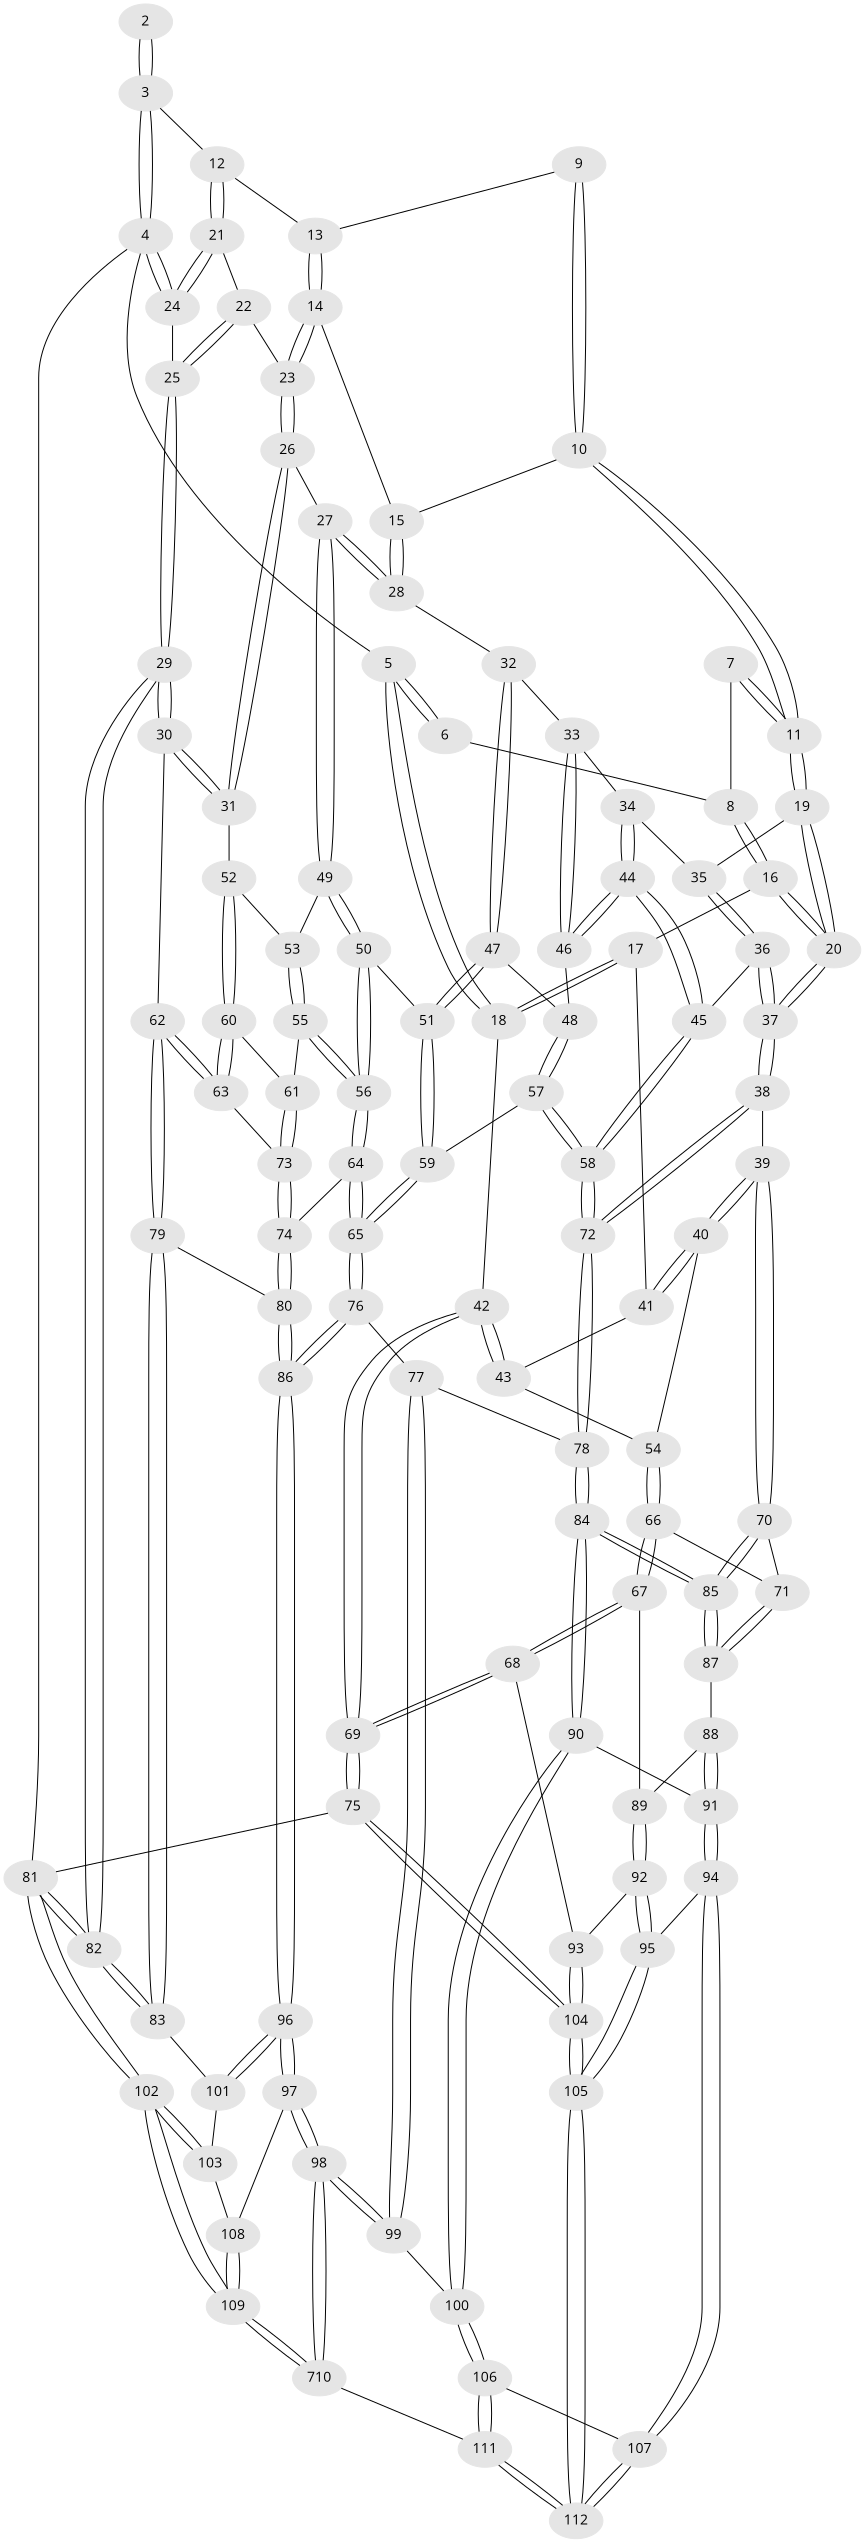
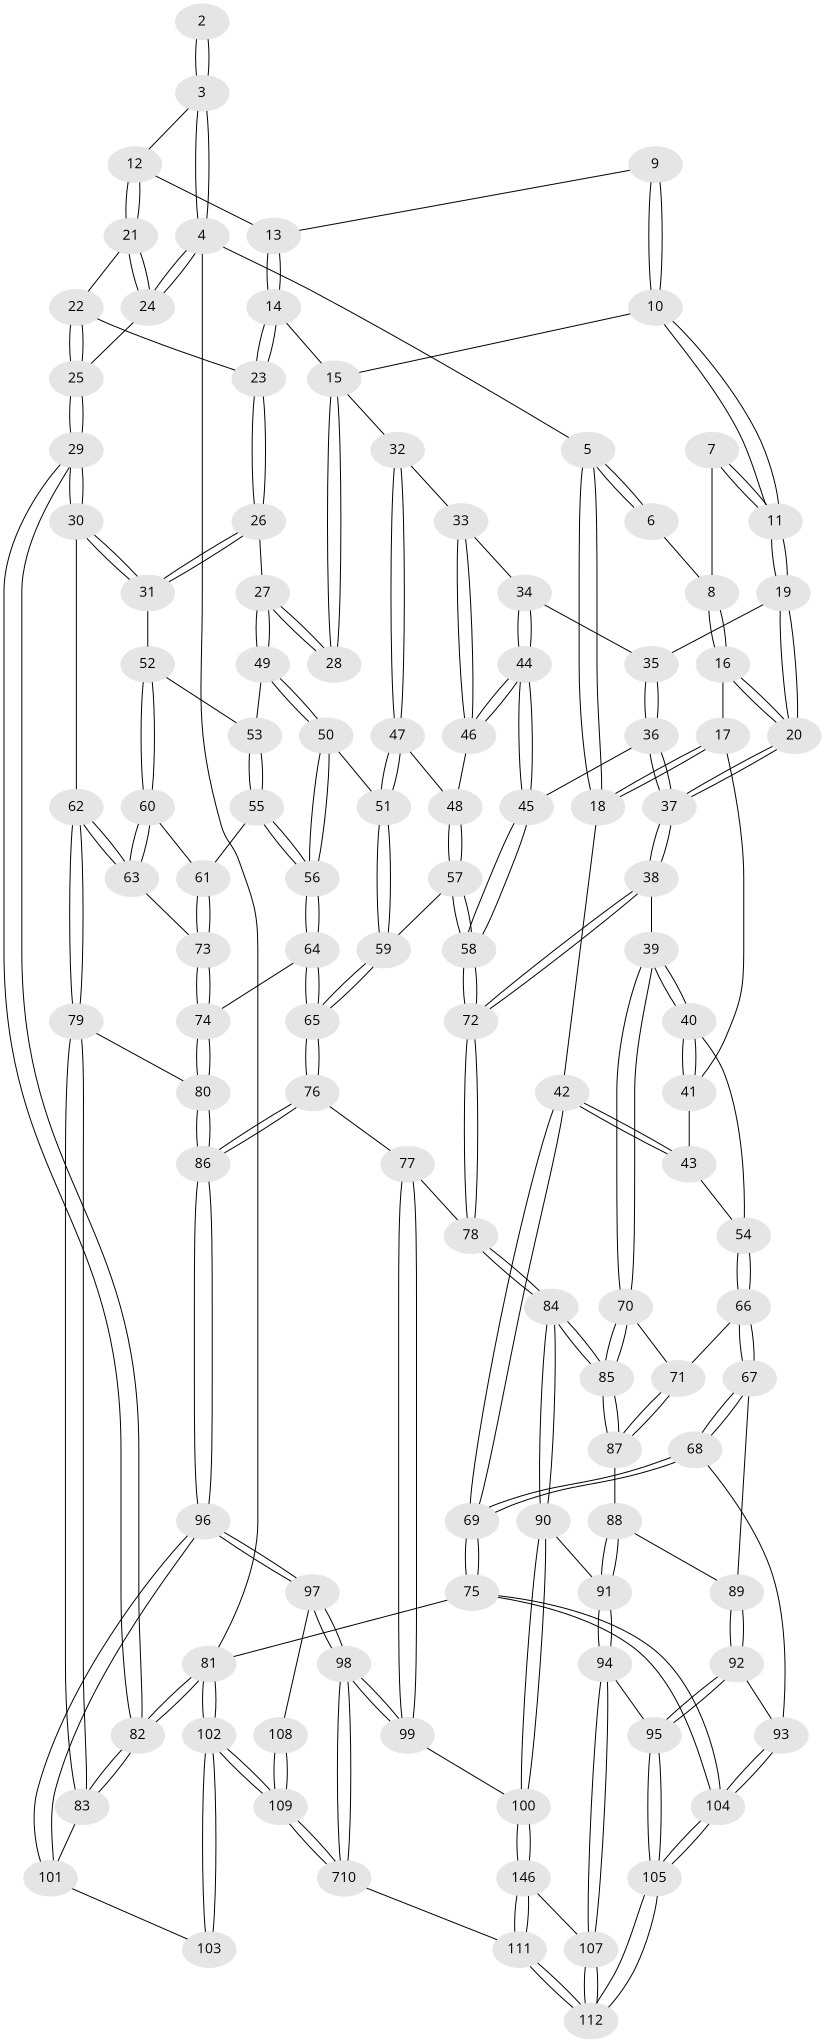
(453, 629) -> (366, 415)
(222, 2200) -> none
(485, 2378) -> (524, 1878)
